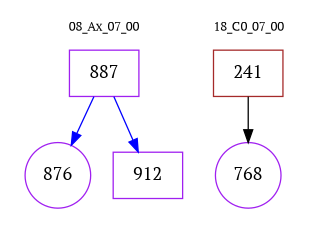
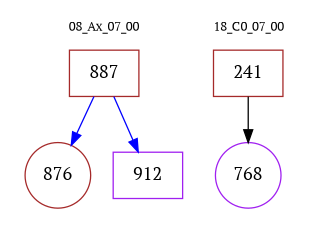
(104, 73) -> (104, 73)
(58, 175) -> (58, 175)
